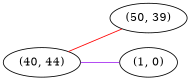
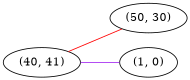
(149, 18) -> (149, 18)
(42, 62) -> (42, 62)
